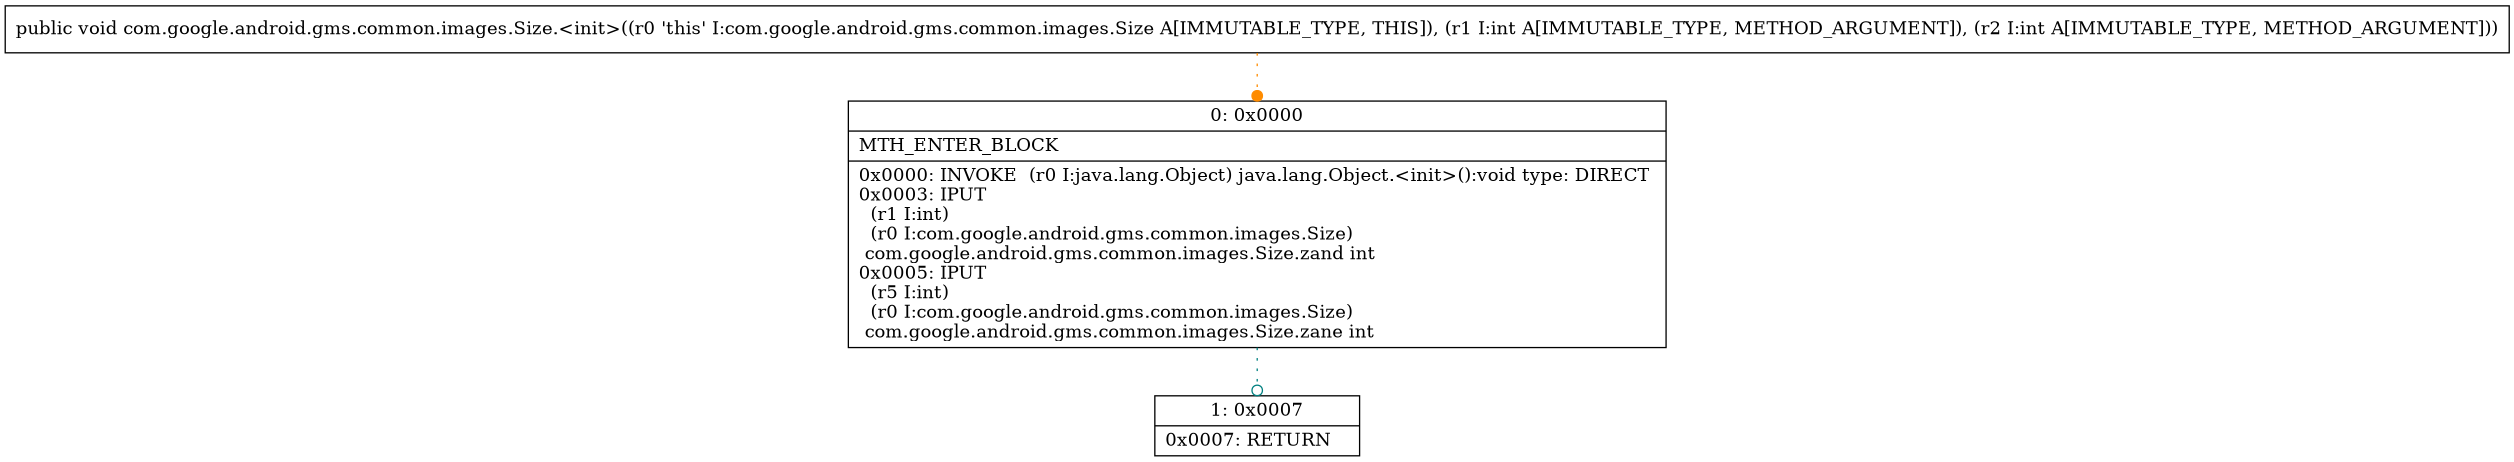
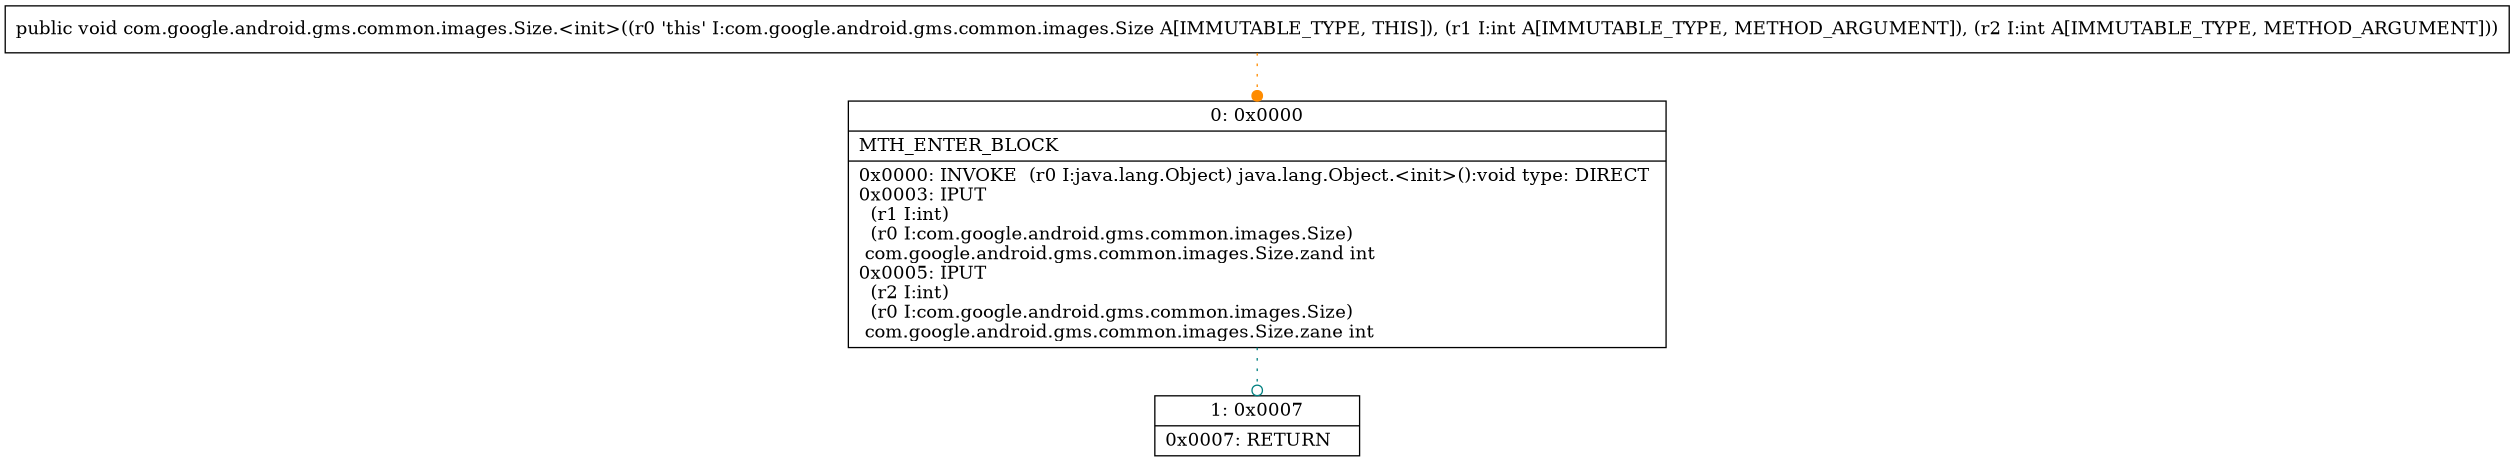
(904, 293) -> (904, 293)
